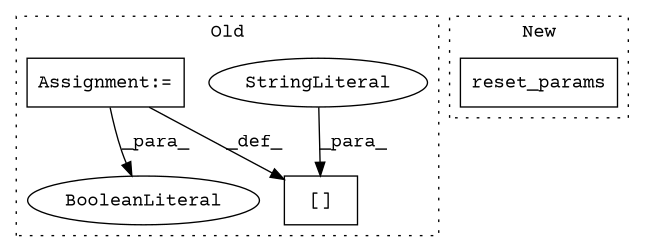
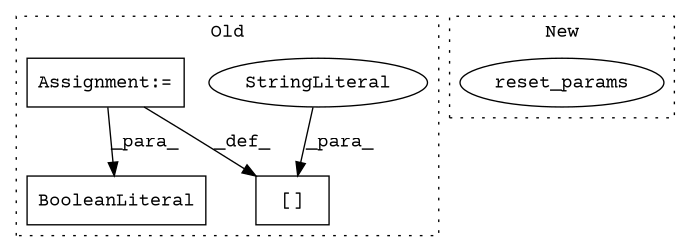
(539, 83) -> (562, 83)
(144, 200) -> (116, 200)
